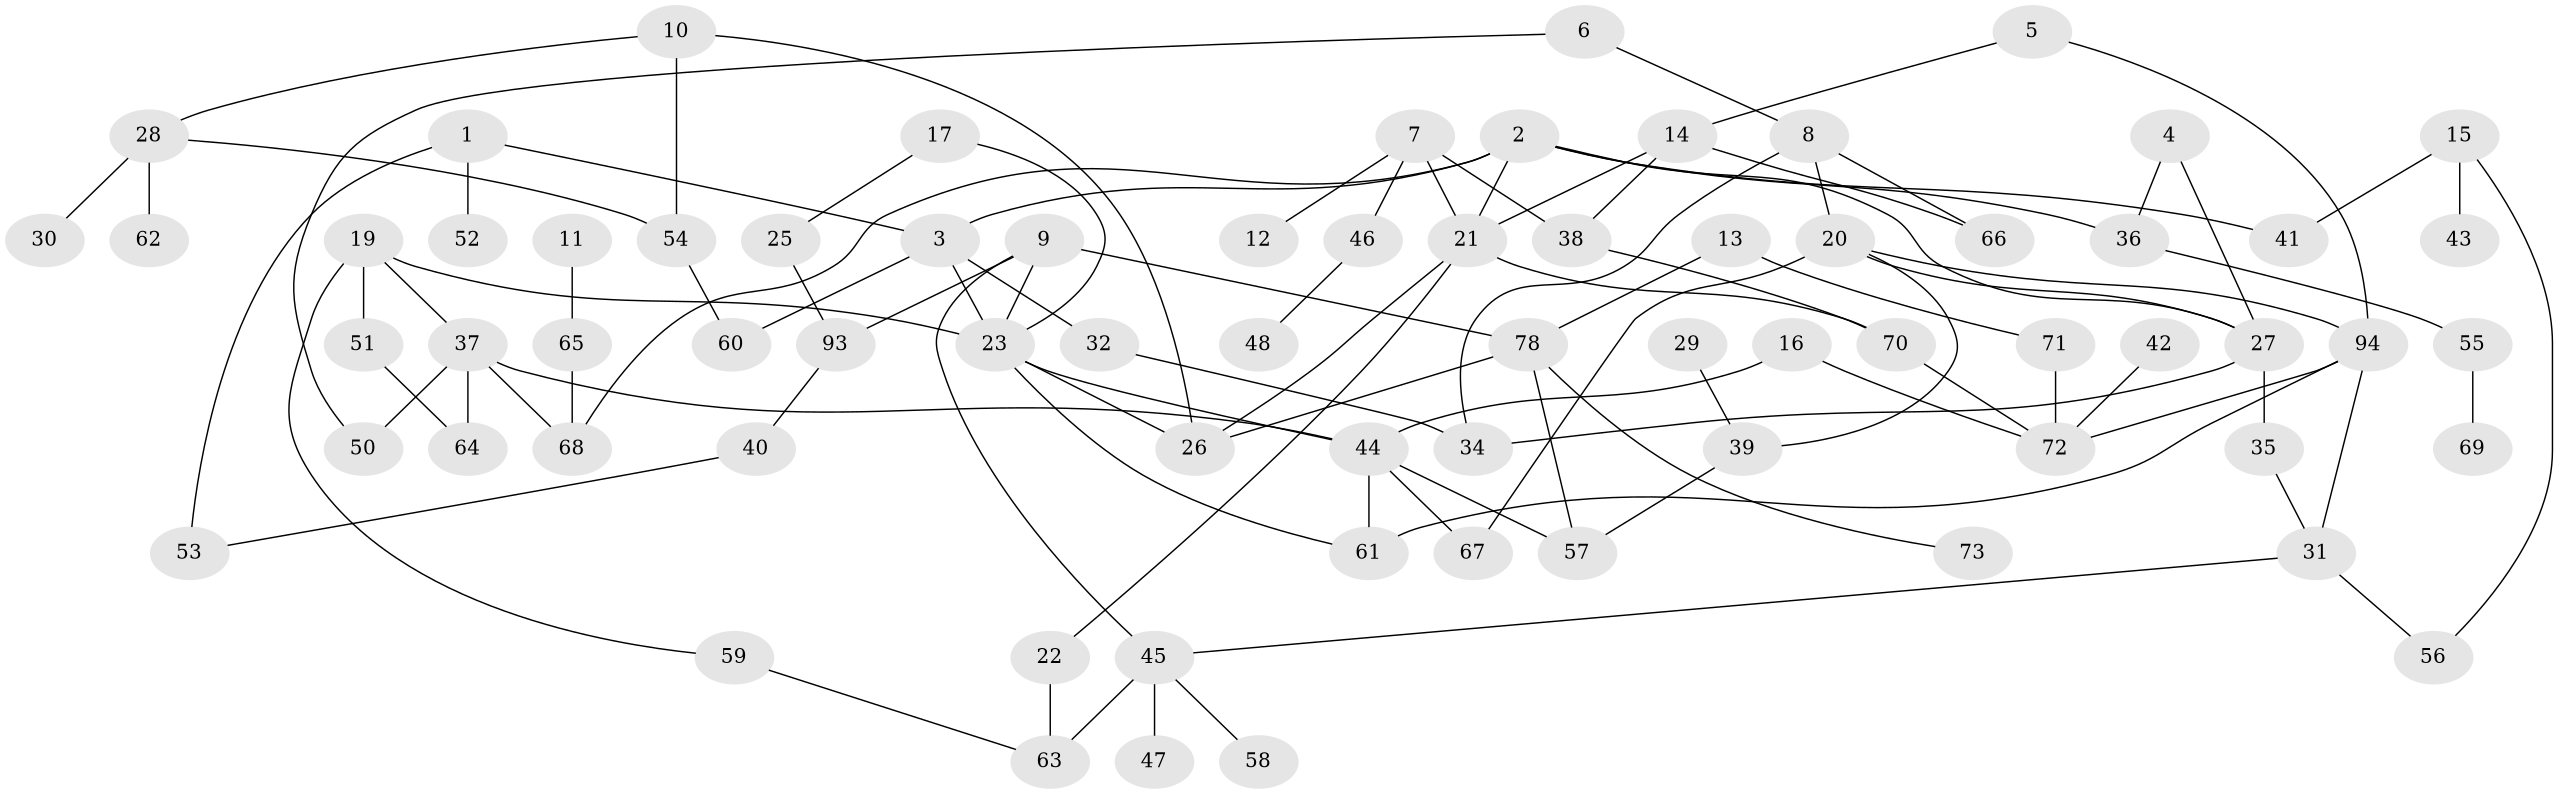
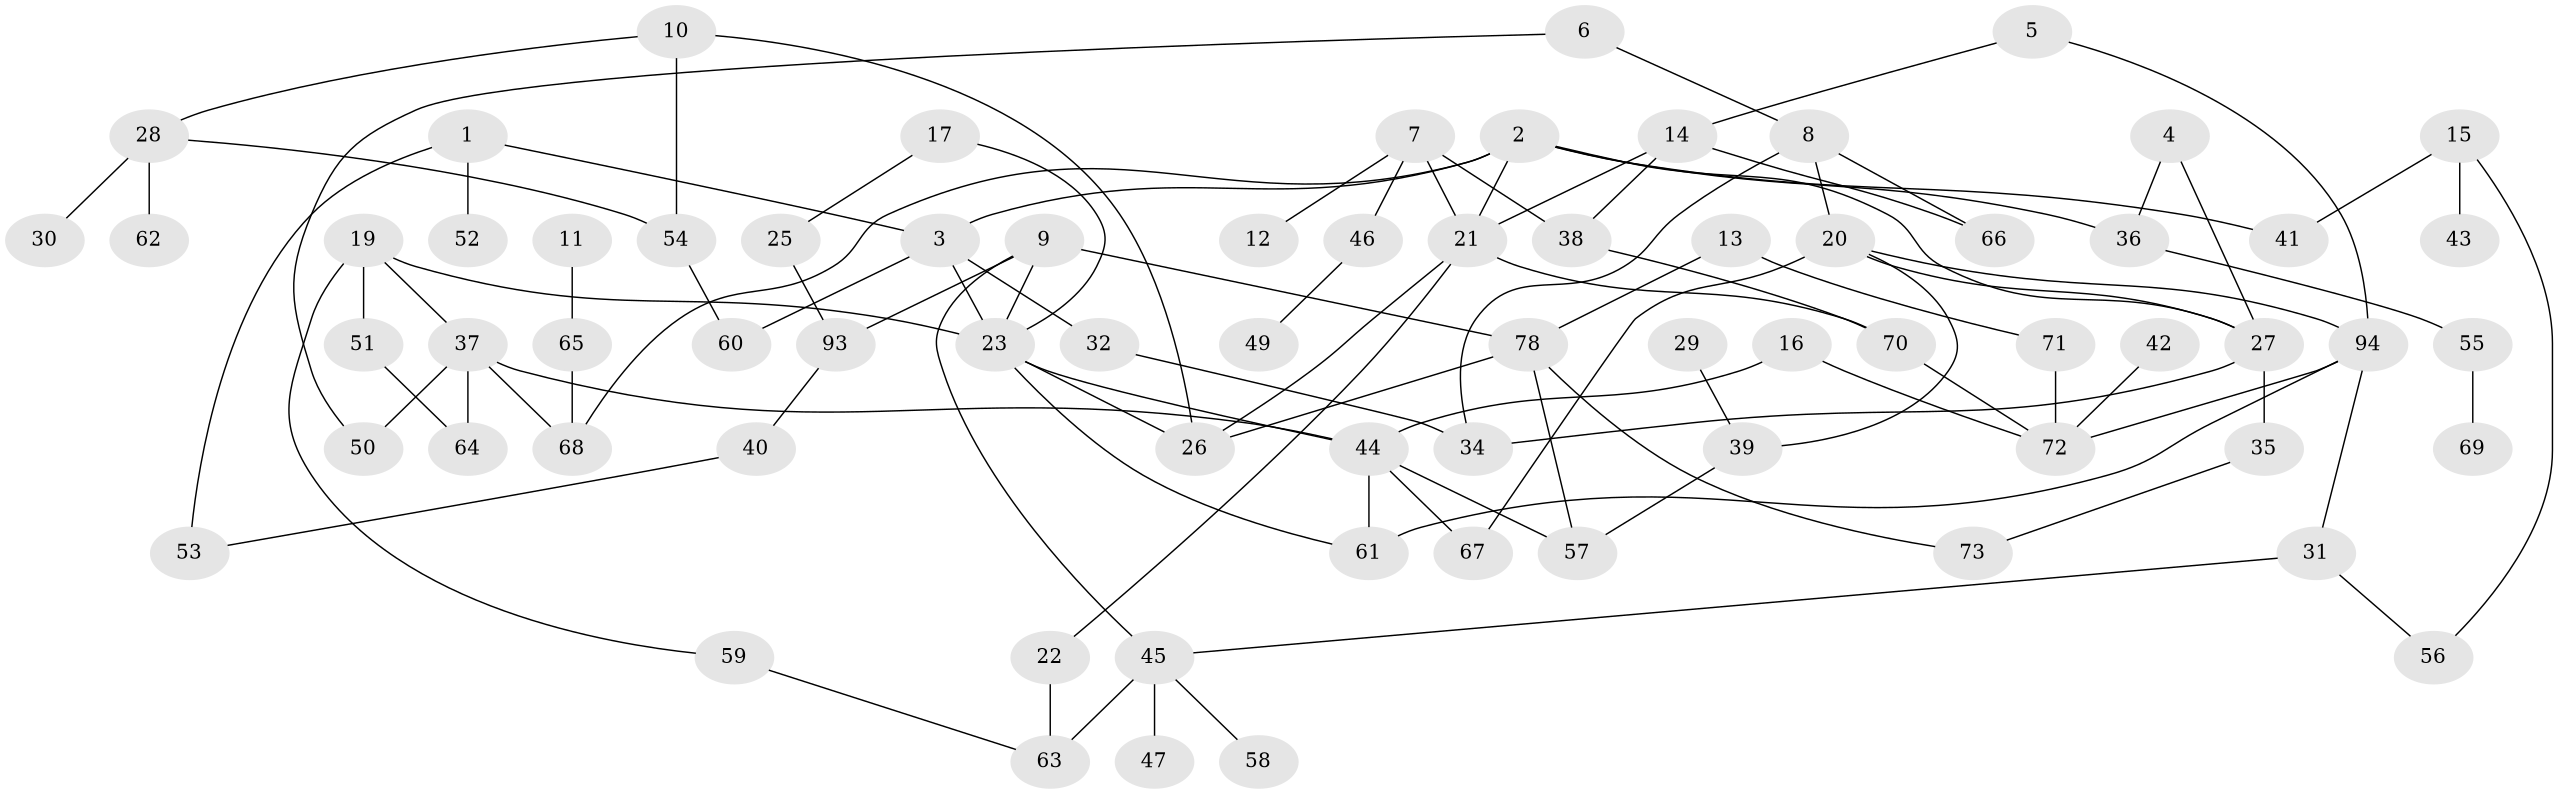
(1259, 345) -> (1259, 345)
(2290, 501) -> (2118, 501)
